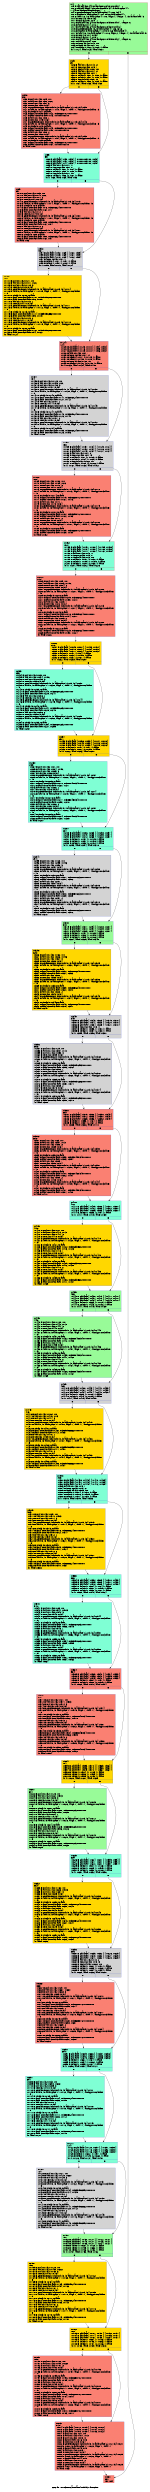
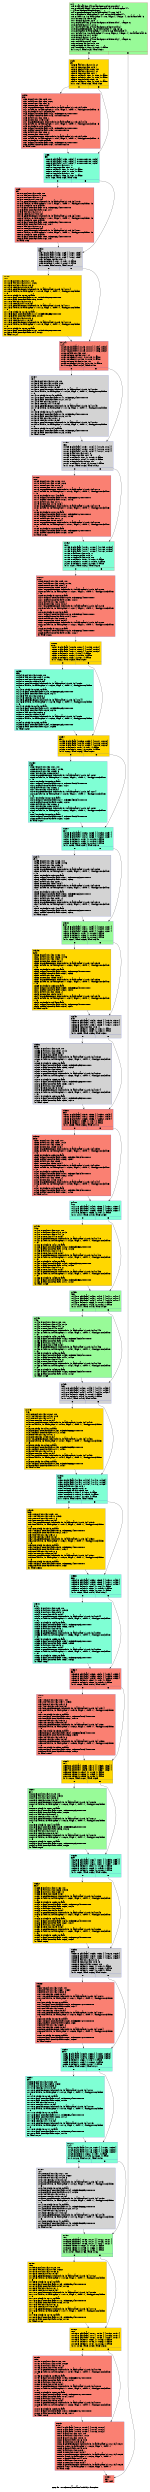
(37, 112) -> (39, 112)
